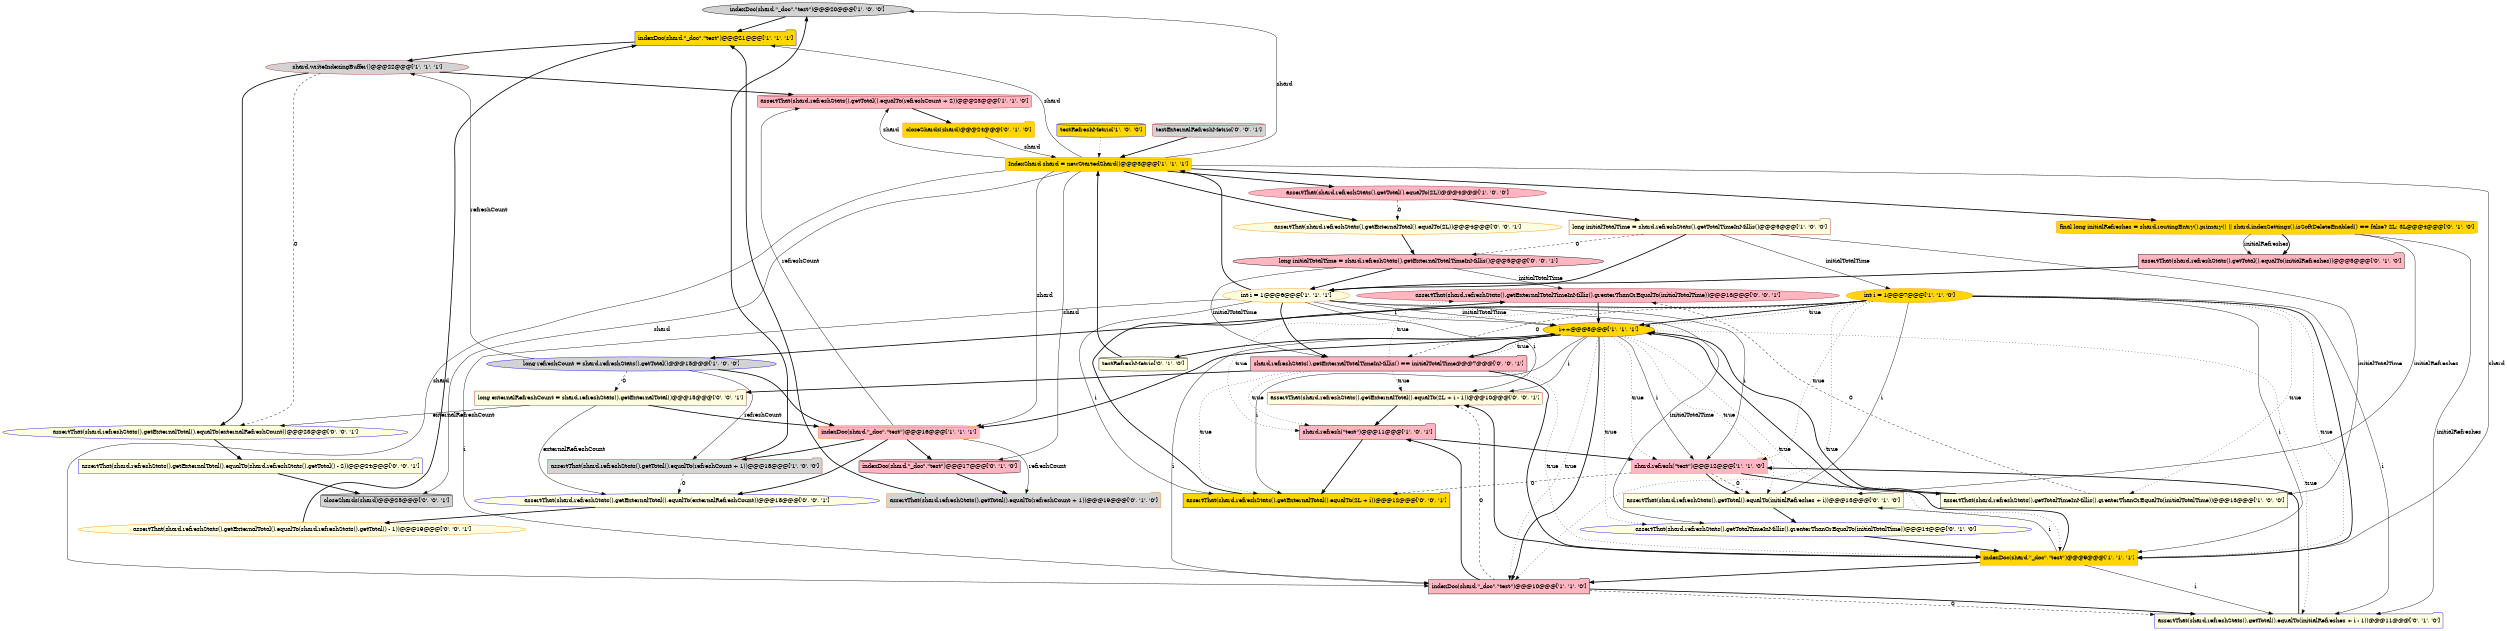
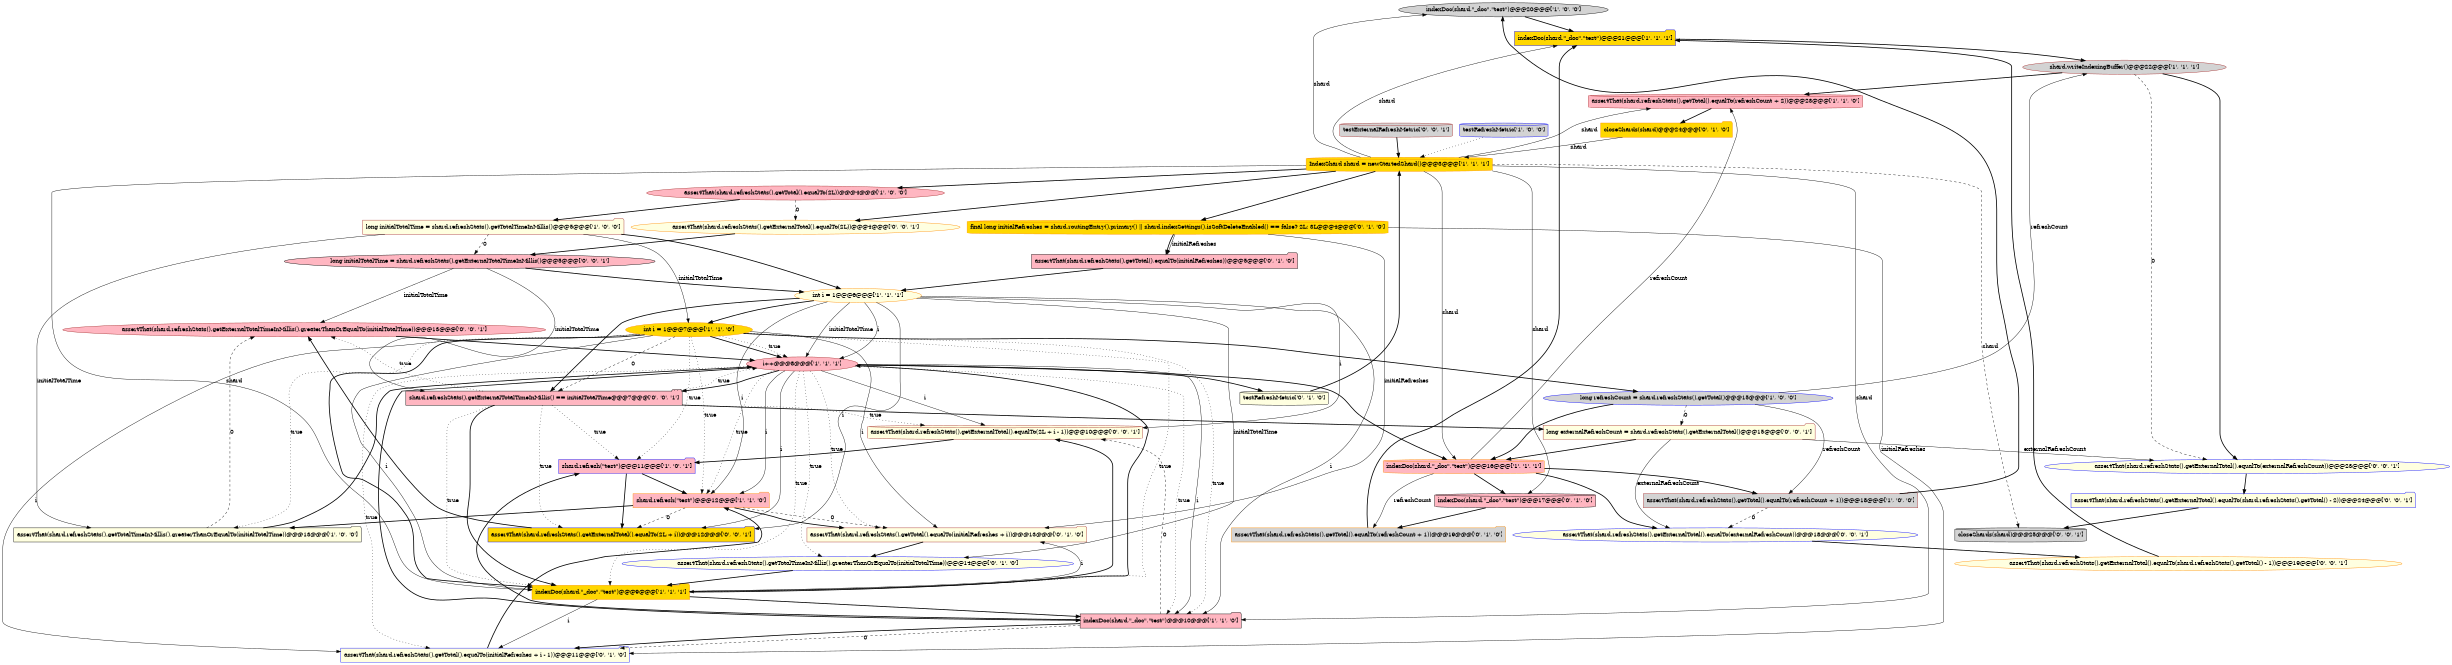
(1101, 130) -> (1504, 130)
(1222, 226) -> (763, 309)
(713, 313) -> (1906, 176)
(1599, 330) -> (802, 364)
